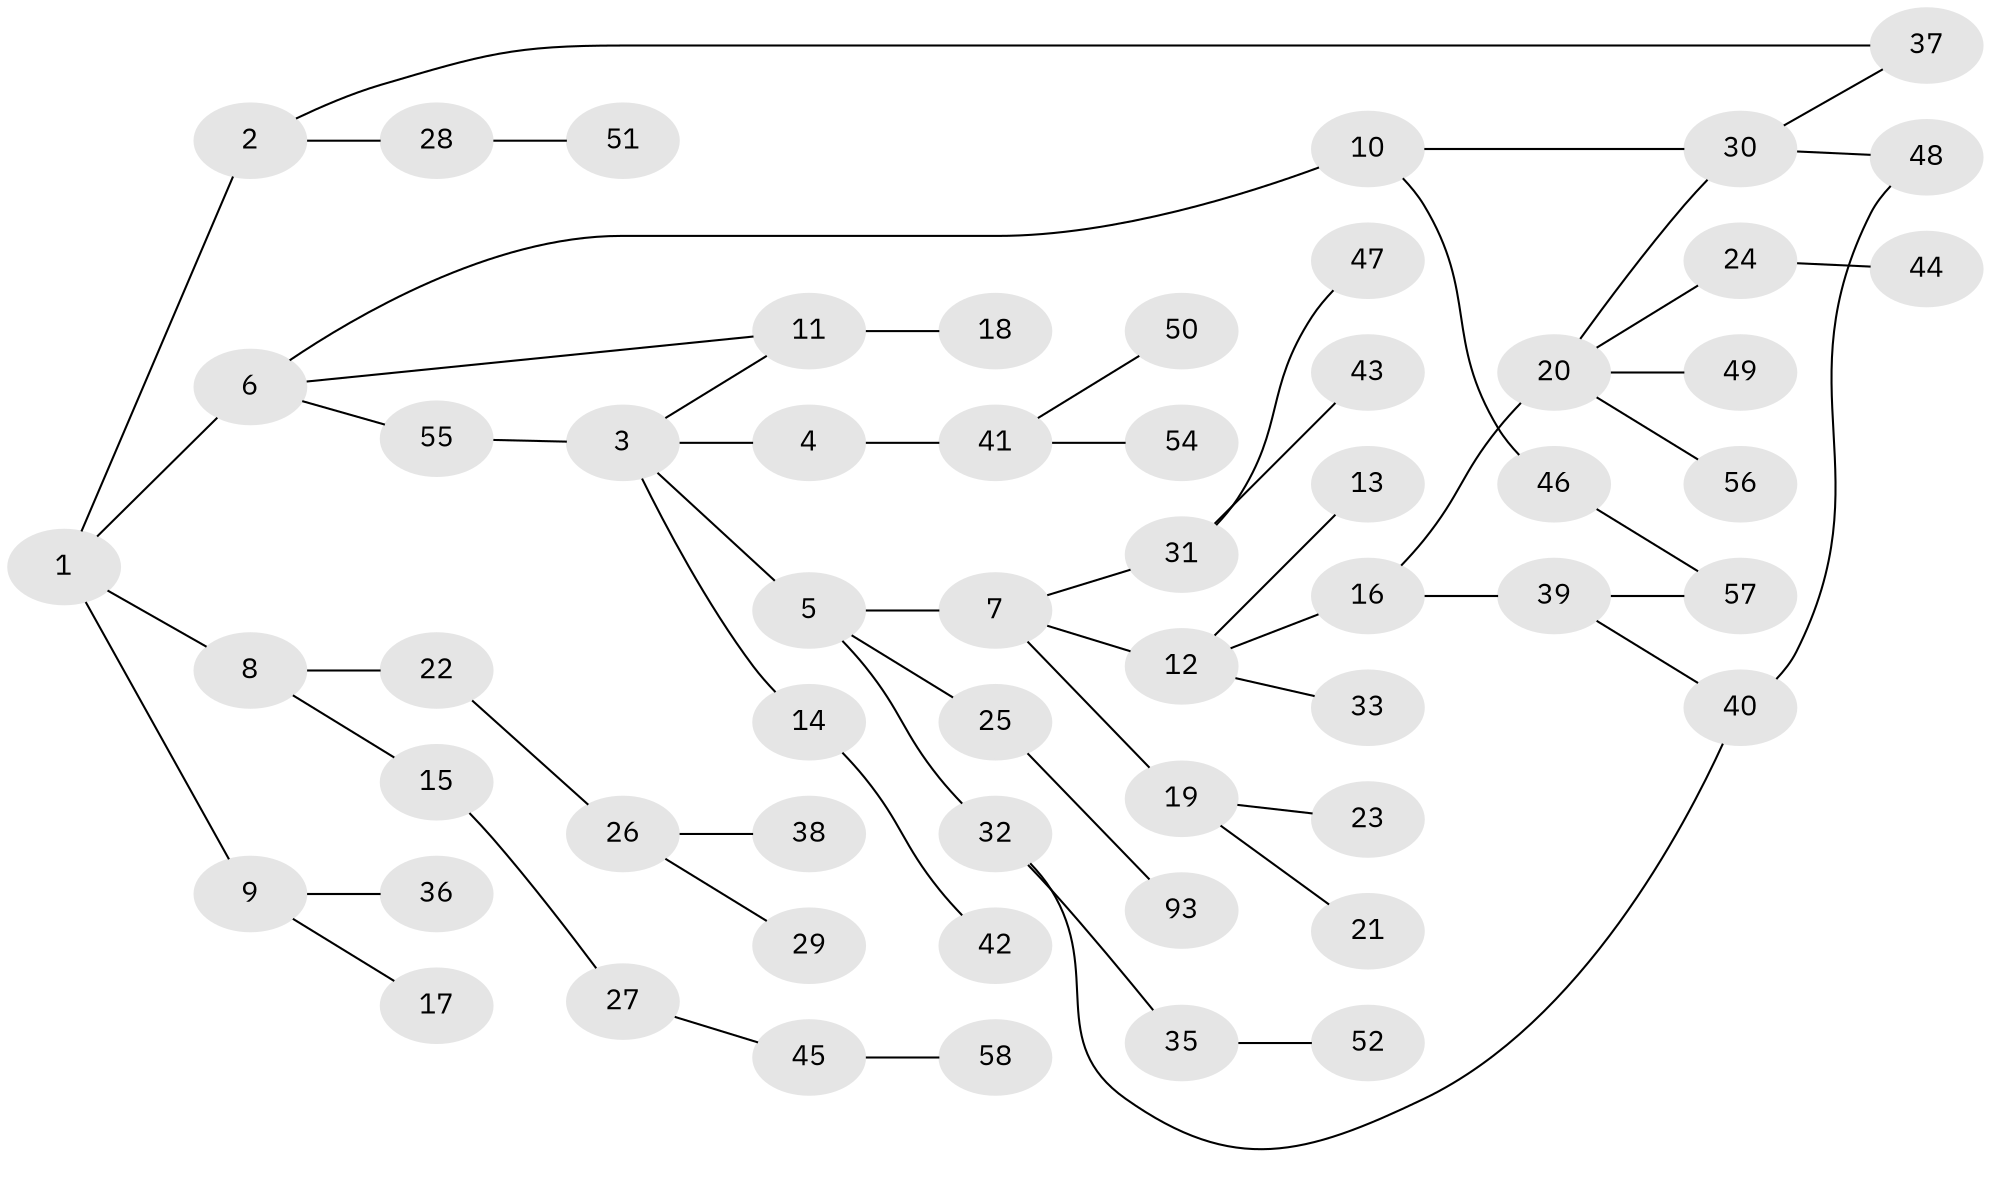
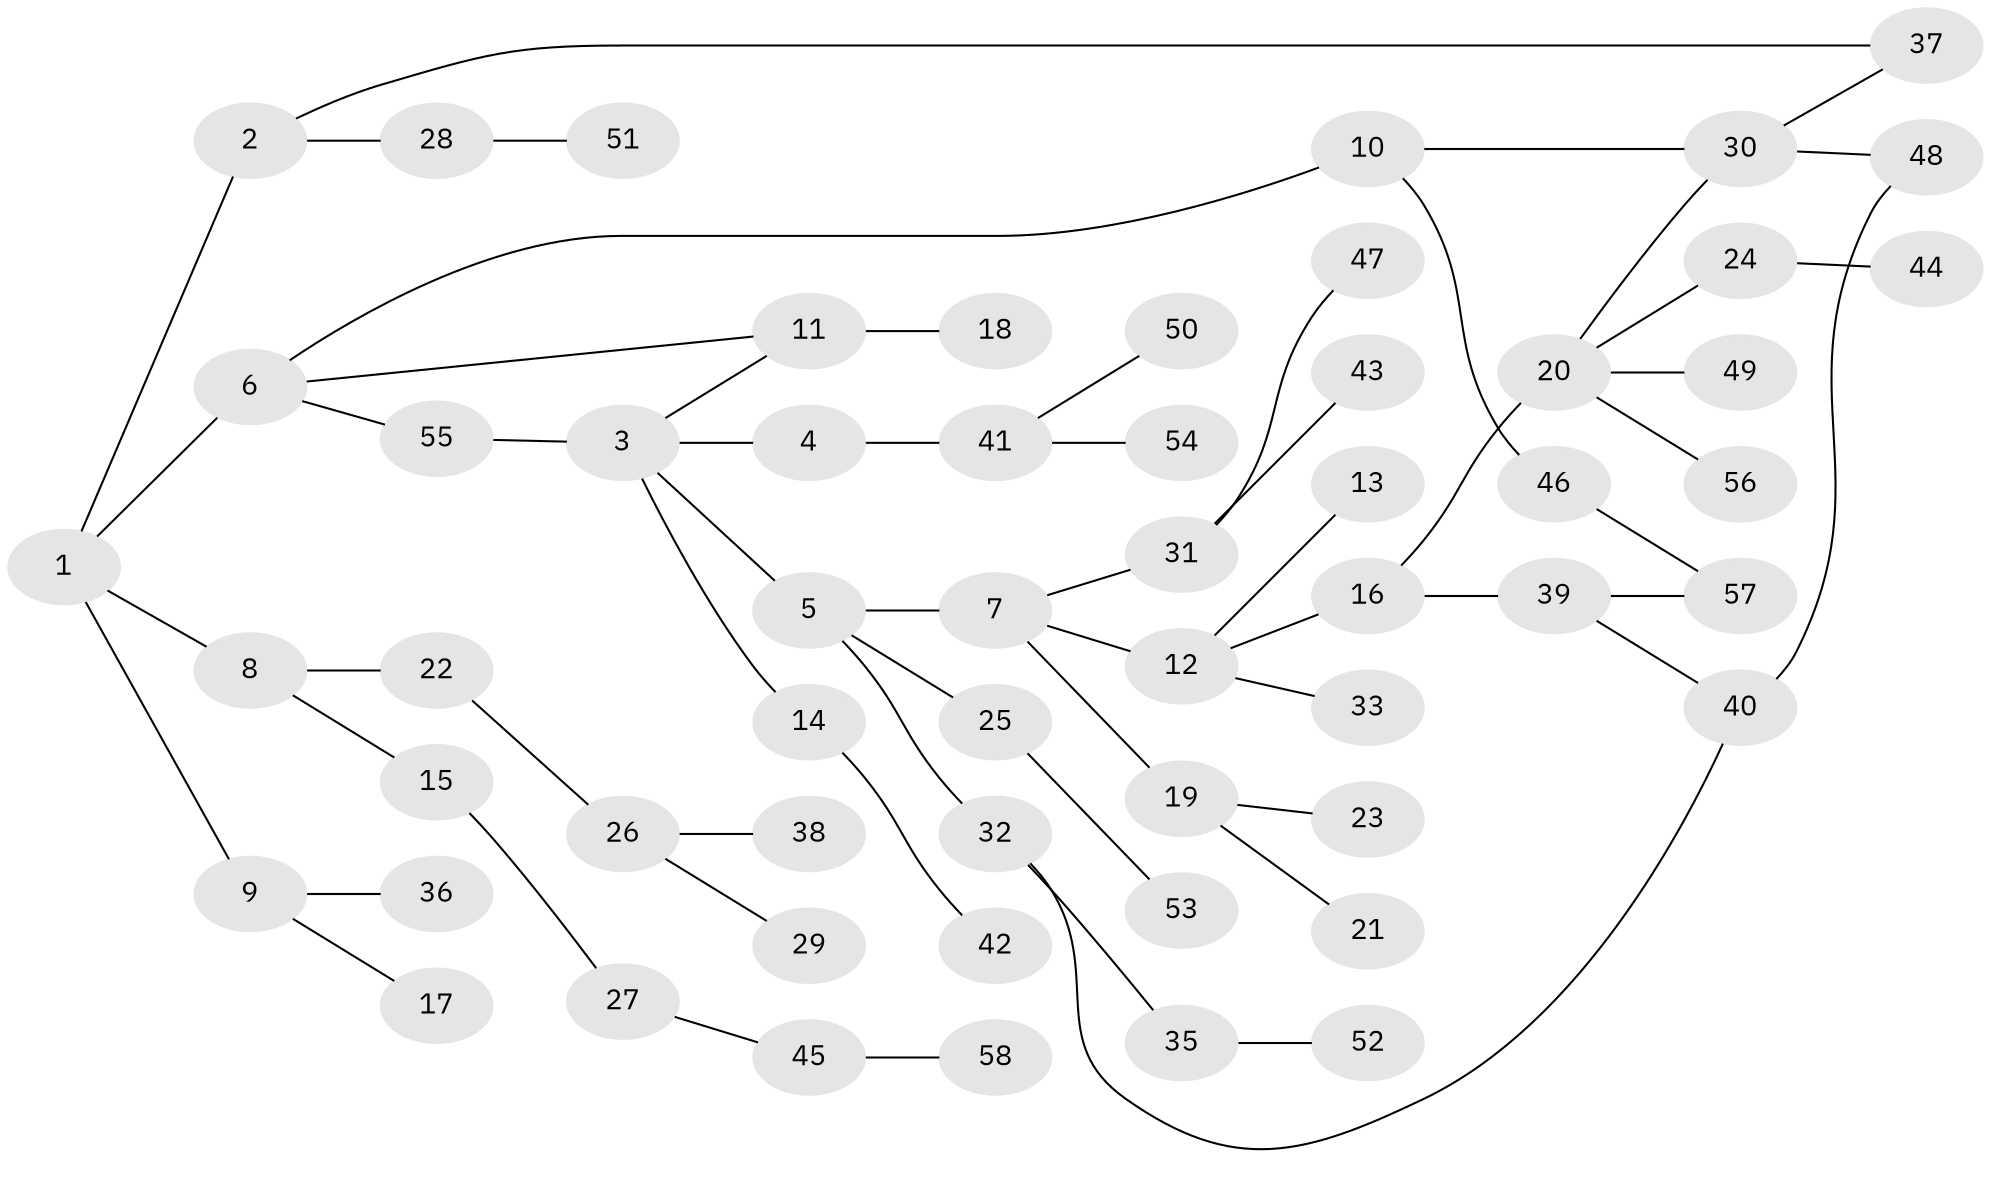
(1182, 911) -> (1182, 911)
